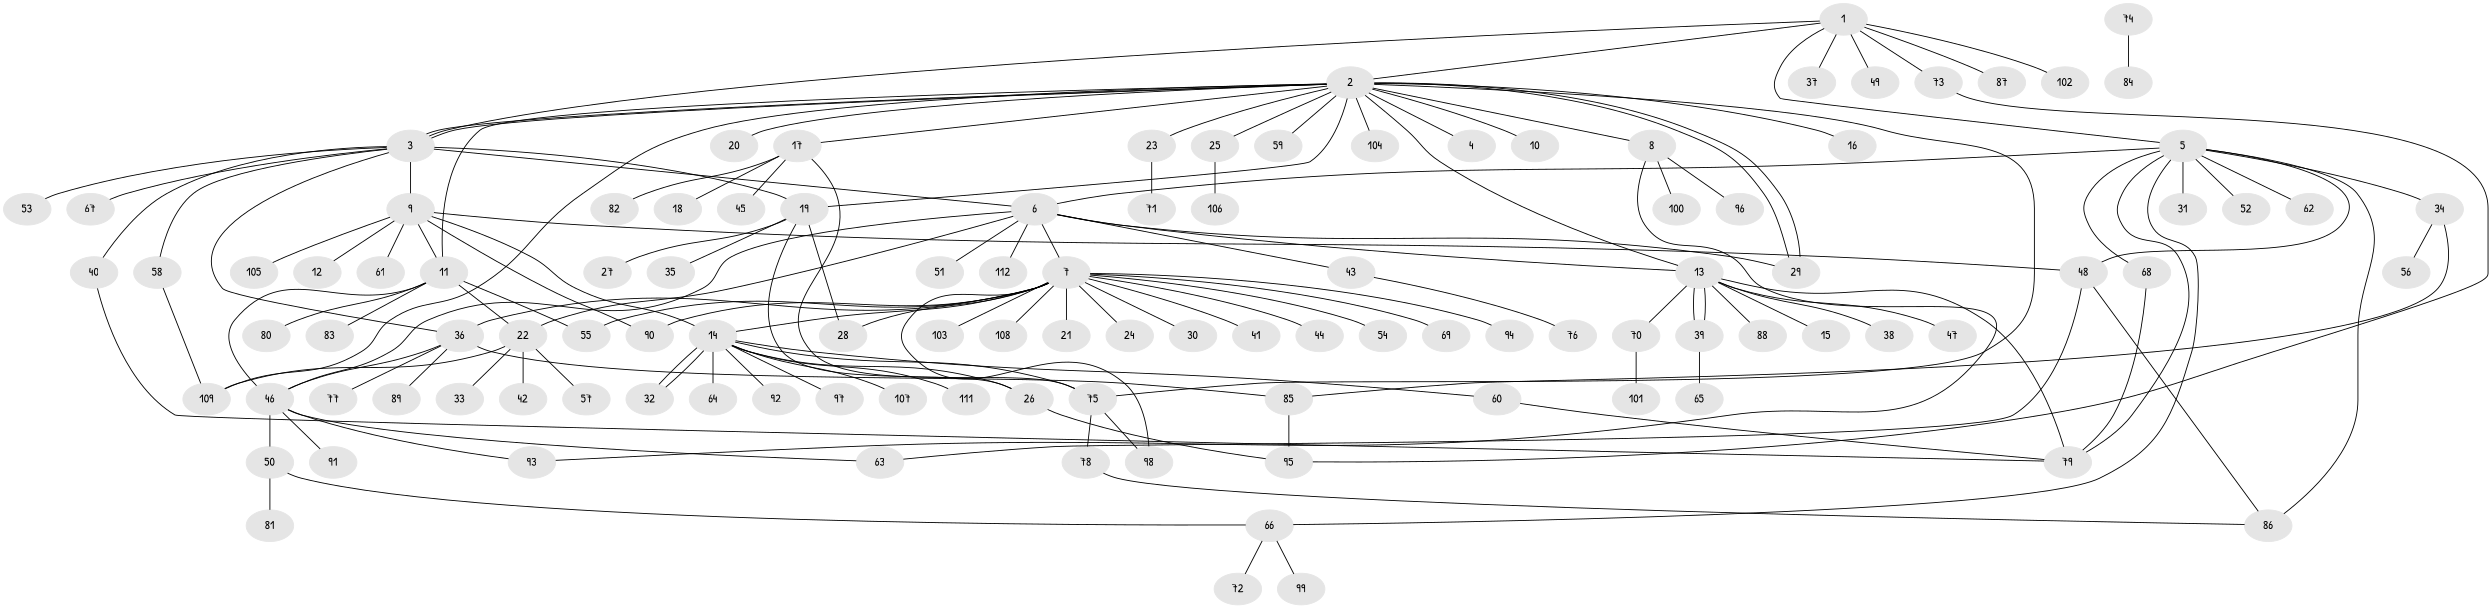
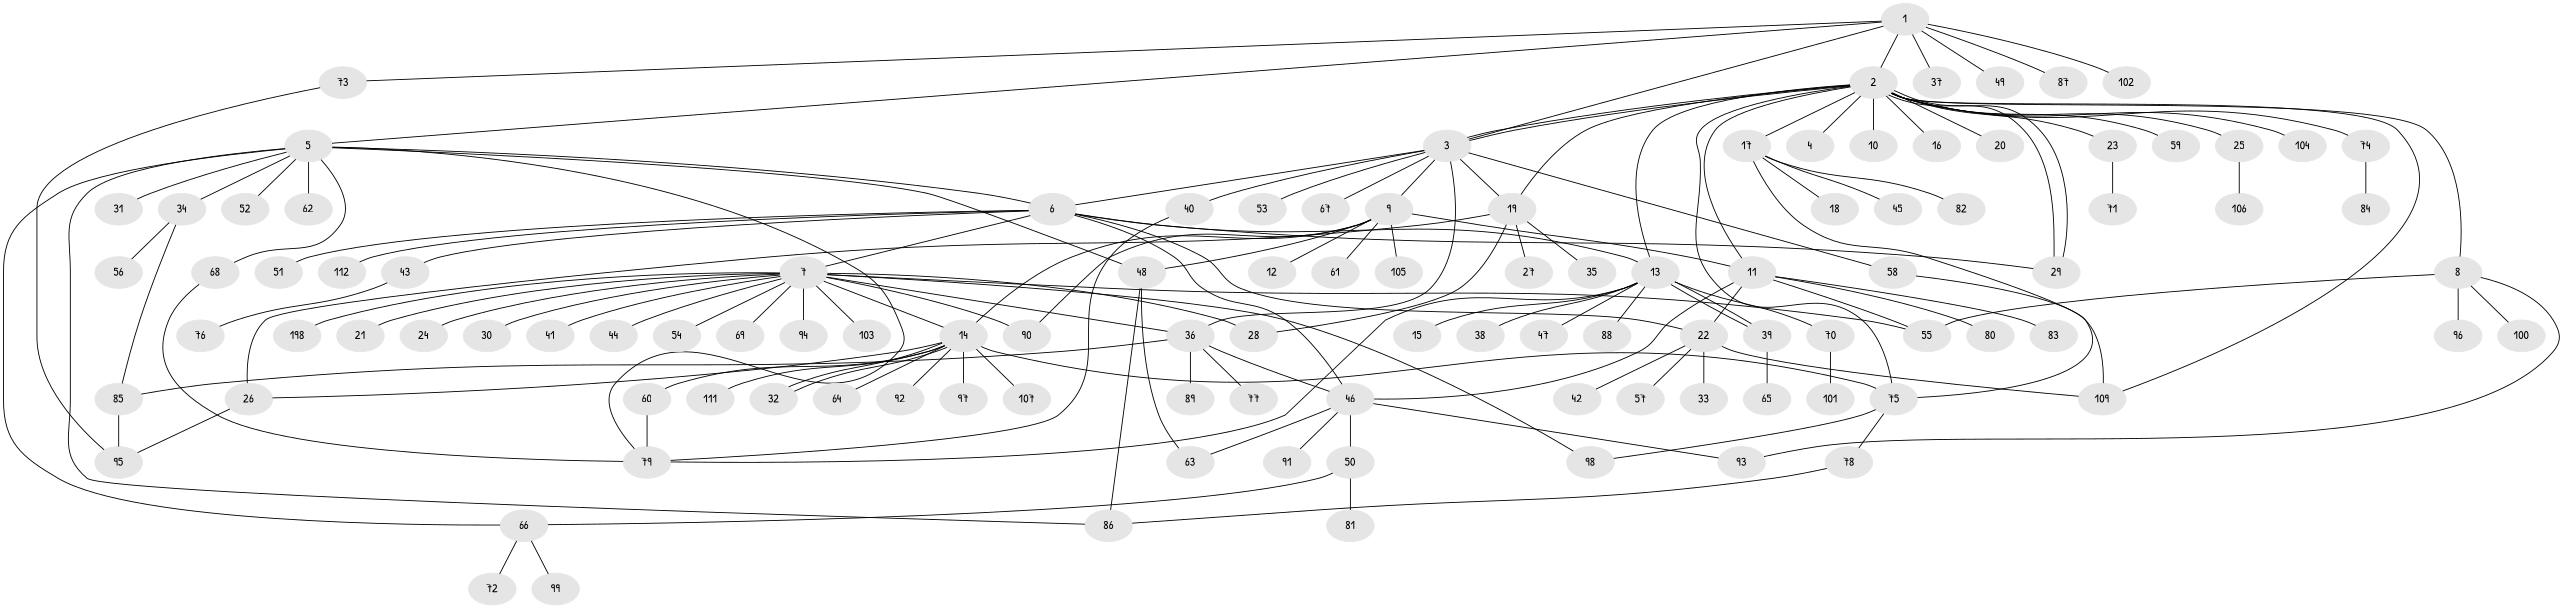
none -> (2224, 112)
none -> (2189, 290)
(1003, 336) -> (297, 336)
